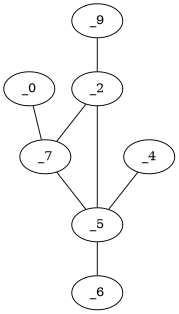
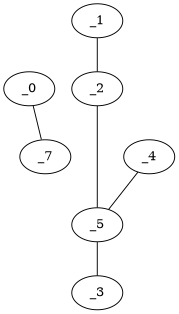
(97, 21) -> (97, 21)
(71, 123) -> none
(71, 191) -> none
(97, 293) -> (97, 293)
